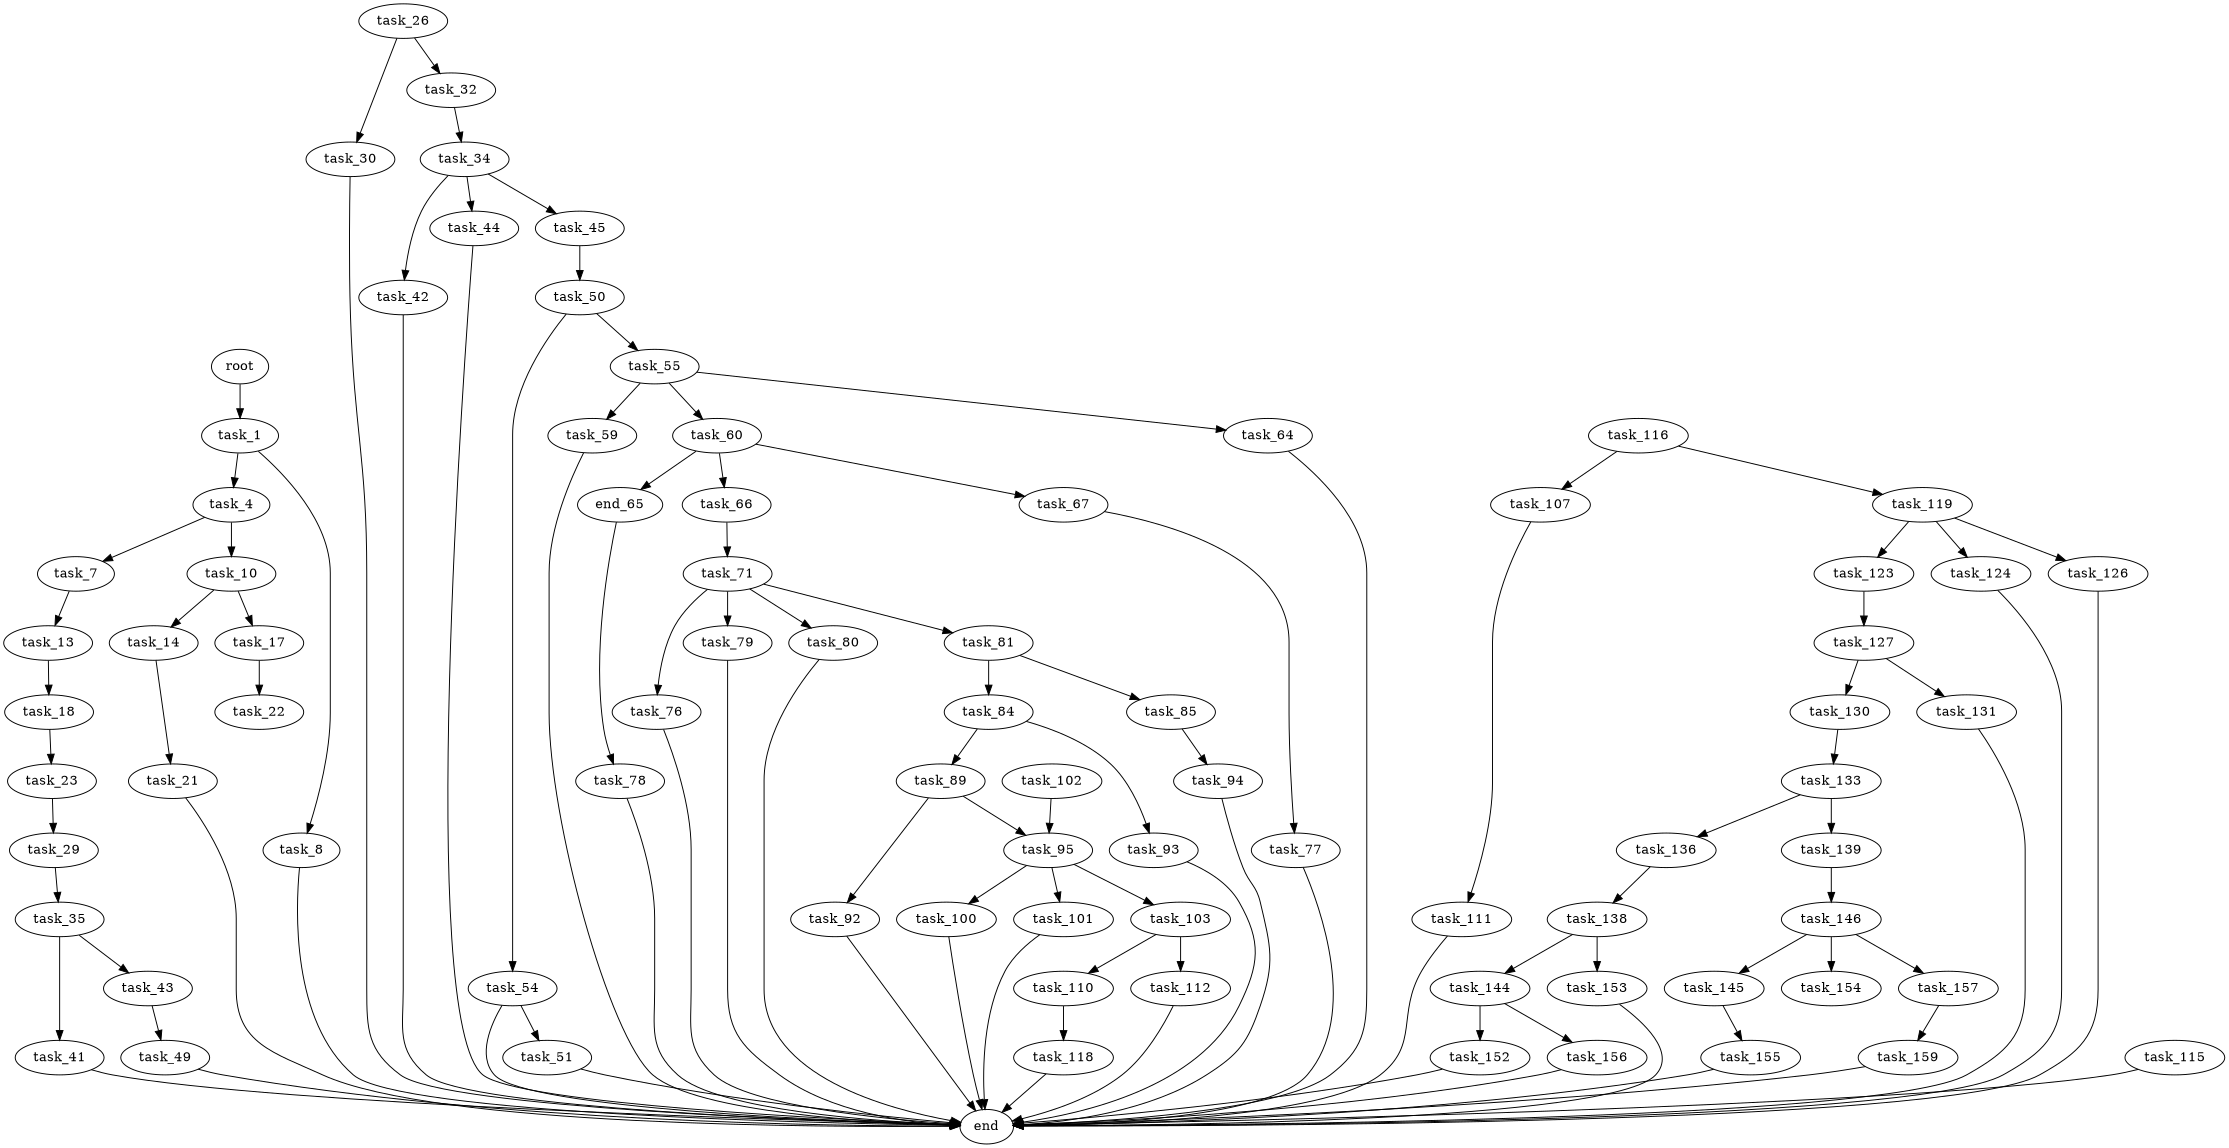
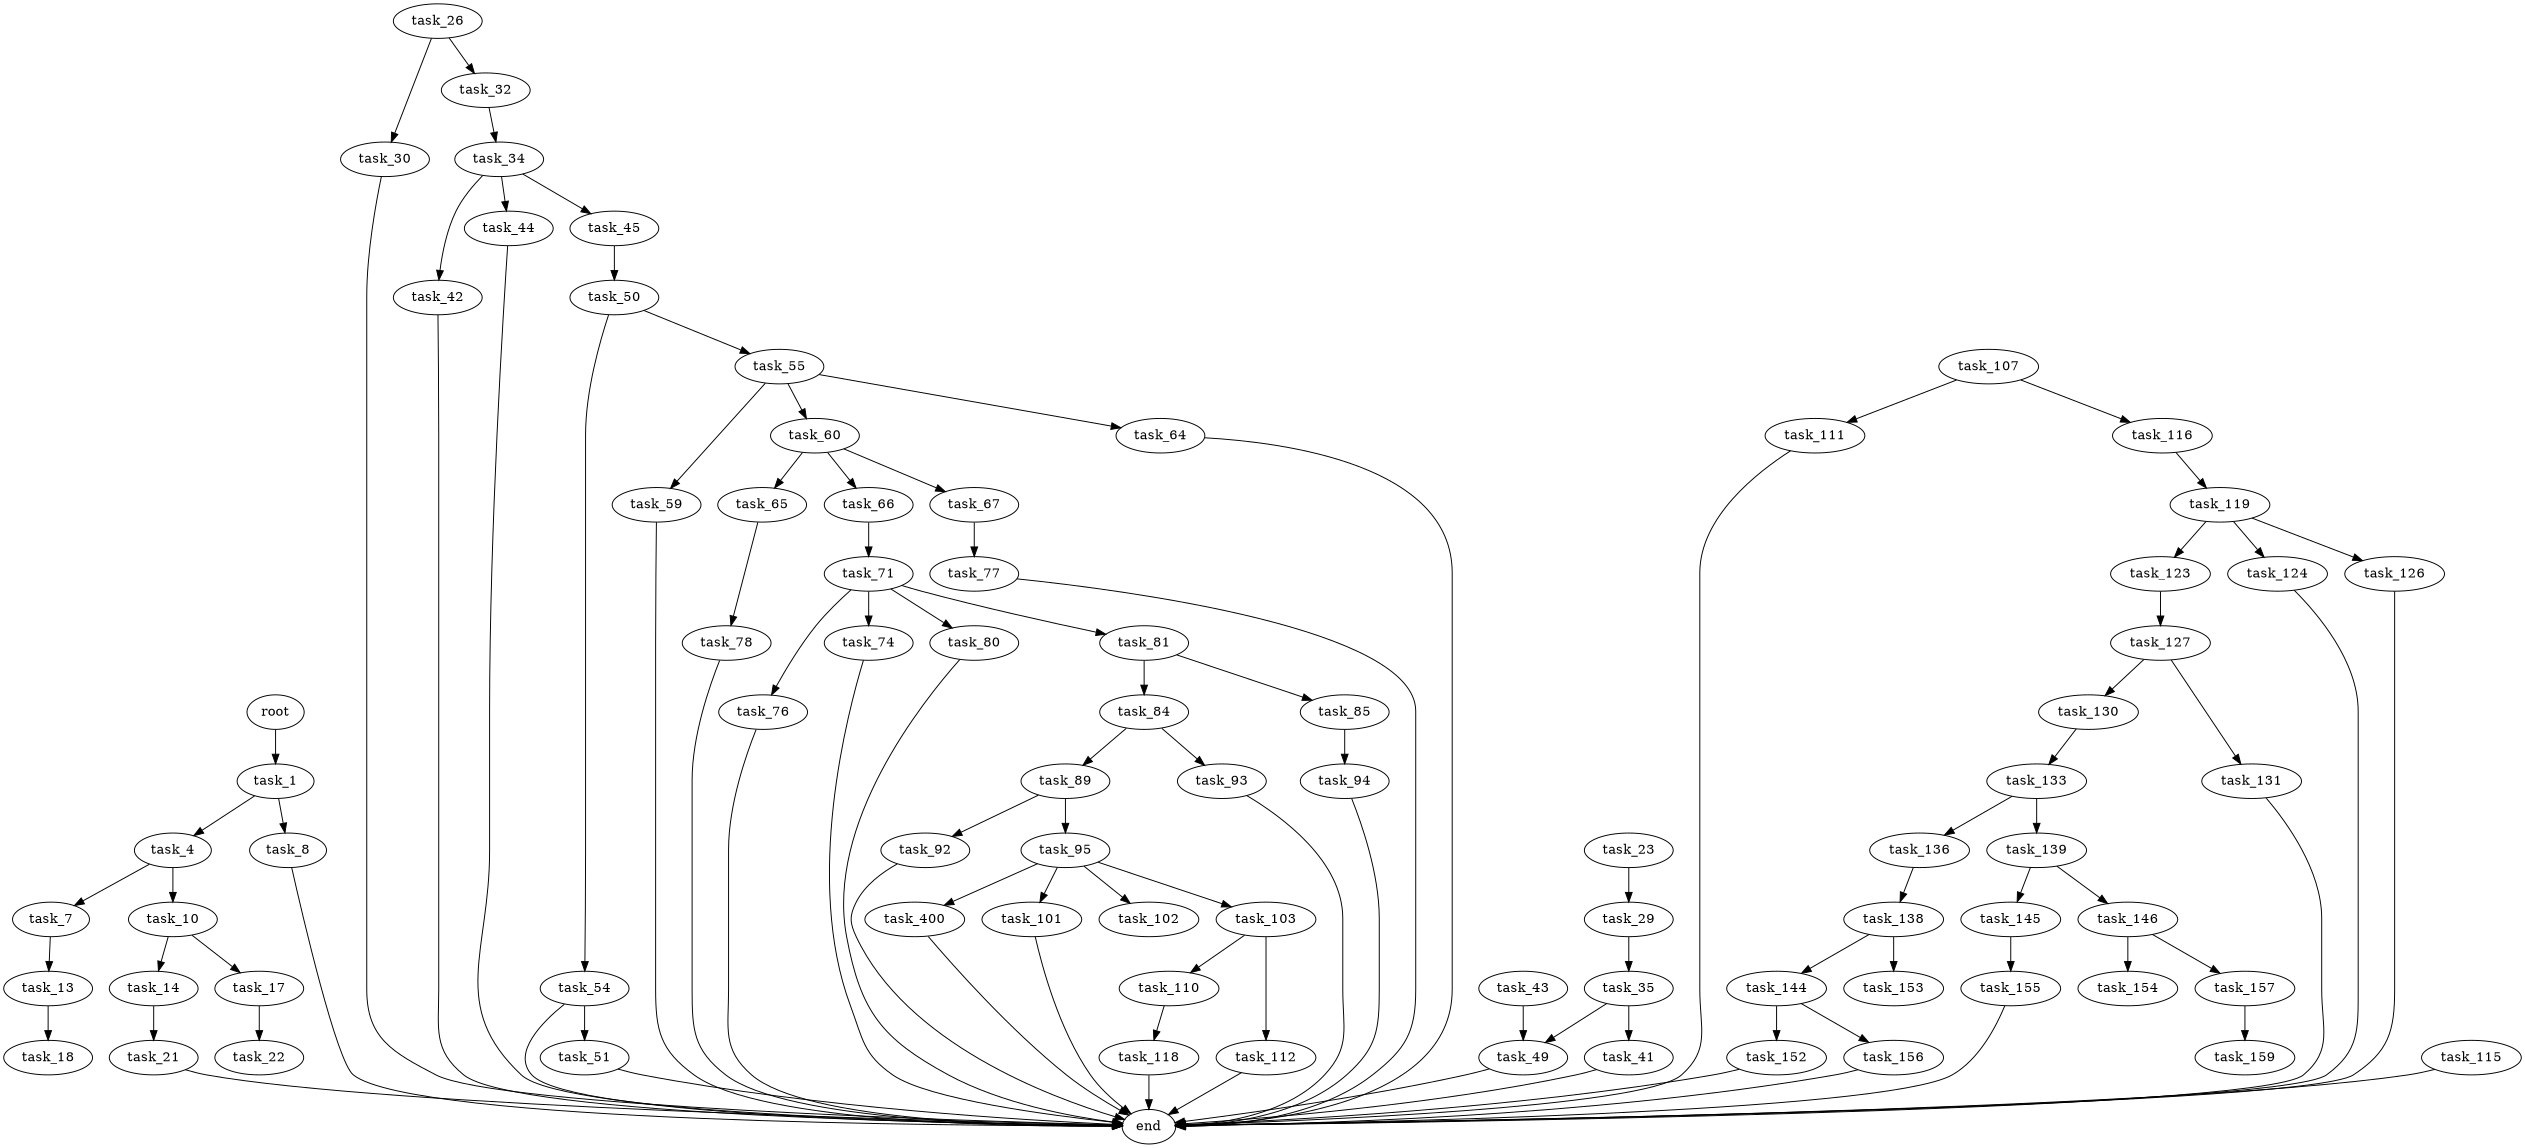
(1593, 468) -> (2071, 399)
(620, 505) -> (762, 505)
(728, 643) -> (869, 643)
(50, 742) -> none
(1050, 811) -> (1103, 882)
(946, 919) -> (915, 919)
(100, 951) -> (1580, 1020)
(1777, 951) -> (2026, 880)
(1635, 1092) -> none
(1387, 1117) -> none
